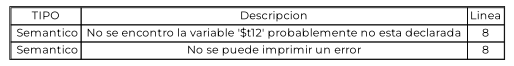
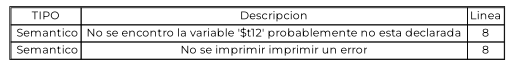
(274, 50) -> (274, 50)
